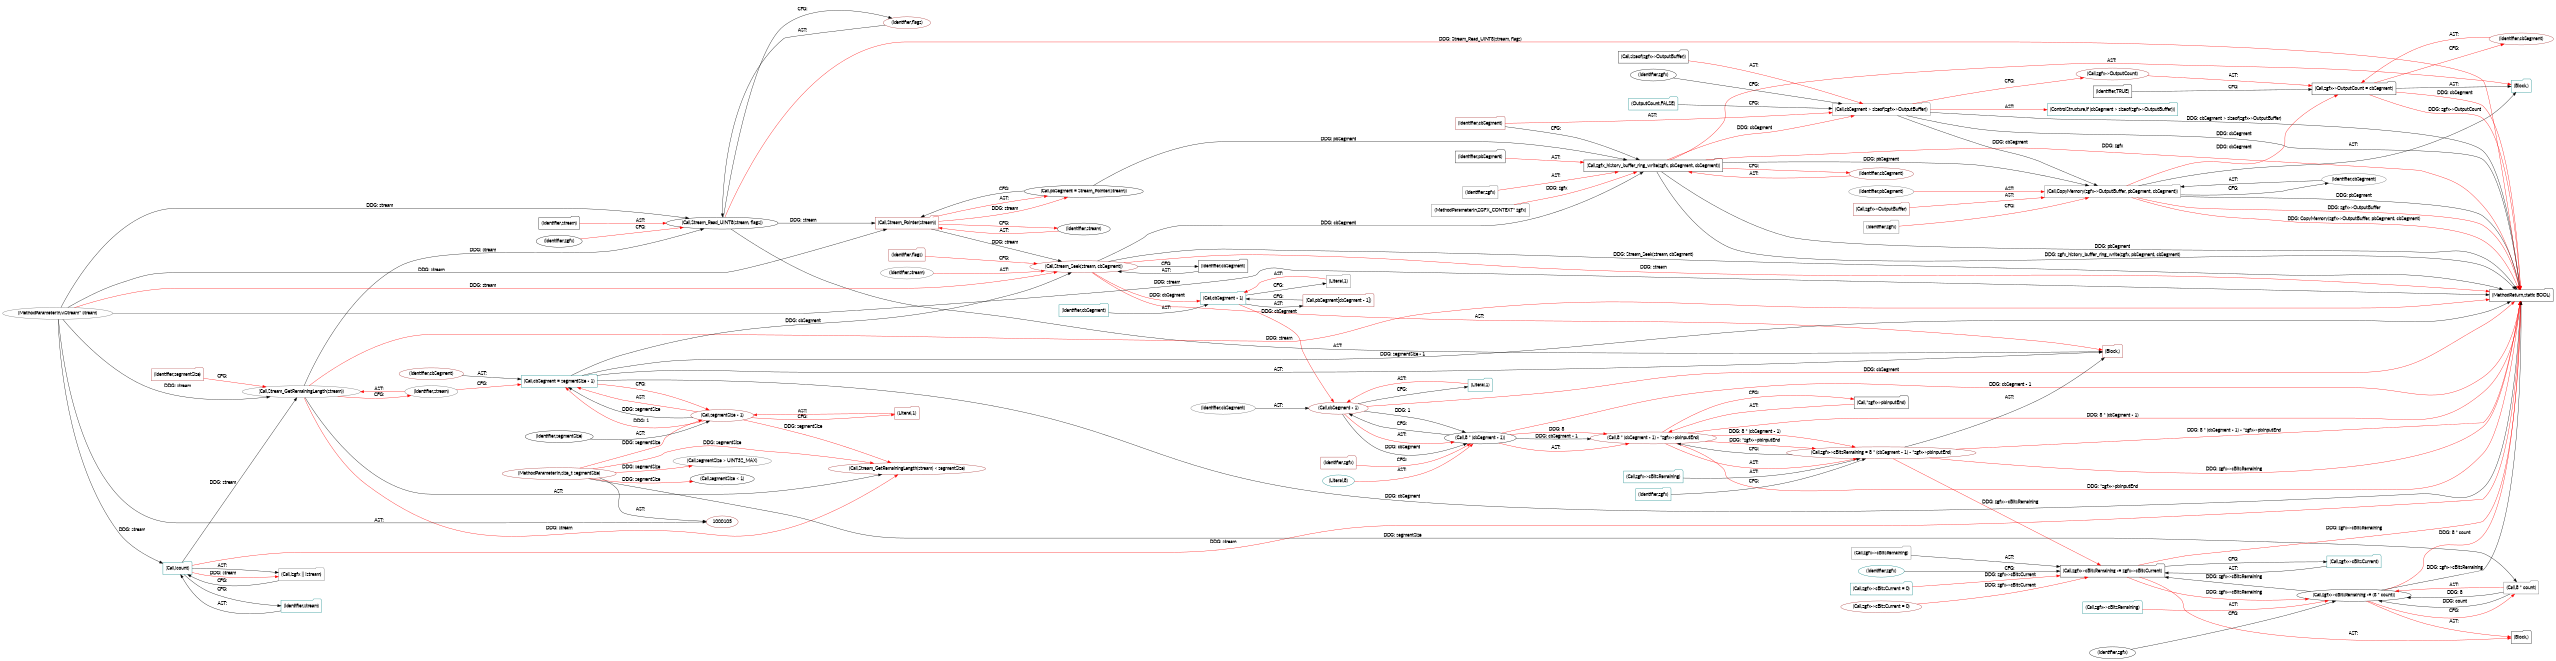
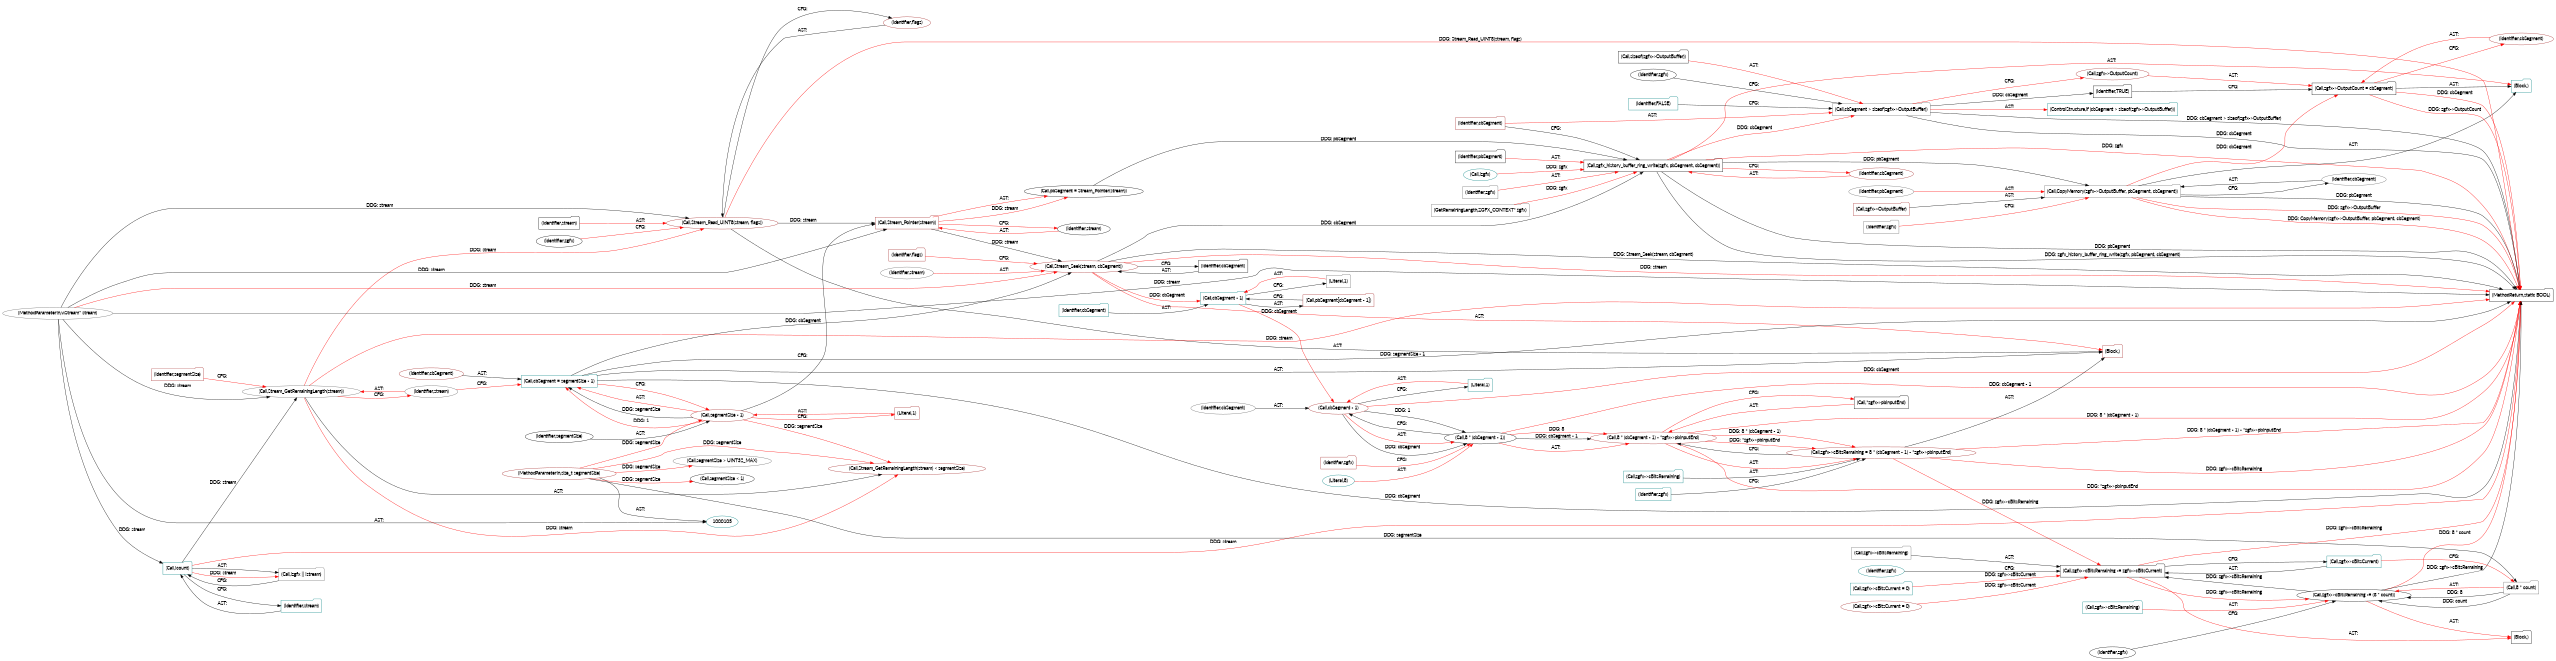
(1653, 104) -> (1653, 104)
(2001, 151) -> (2010, 100)
none -> (1480, 175)
(973, 199) -> (826, 327)
(1975, 203) -> (1975, 203)
(1480, 211) -> (1480, 211)
(722, 223) -> (722, 223)
(473, 253) -> (473, 253)
(722, 522) -> (722, 522)
(2442, 618) -> (2449, 560)
